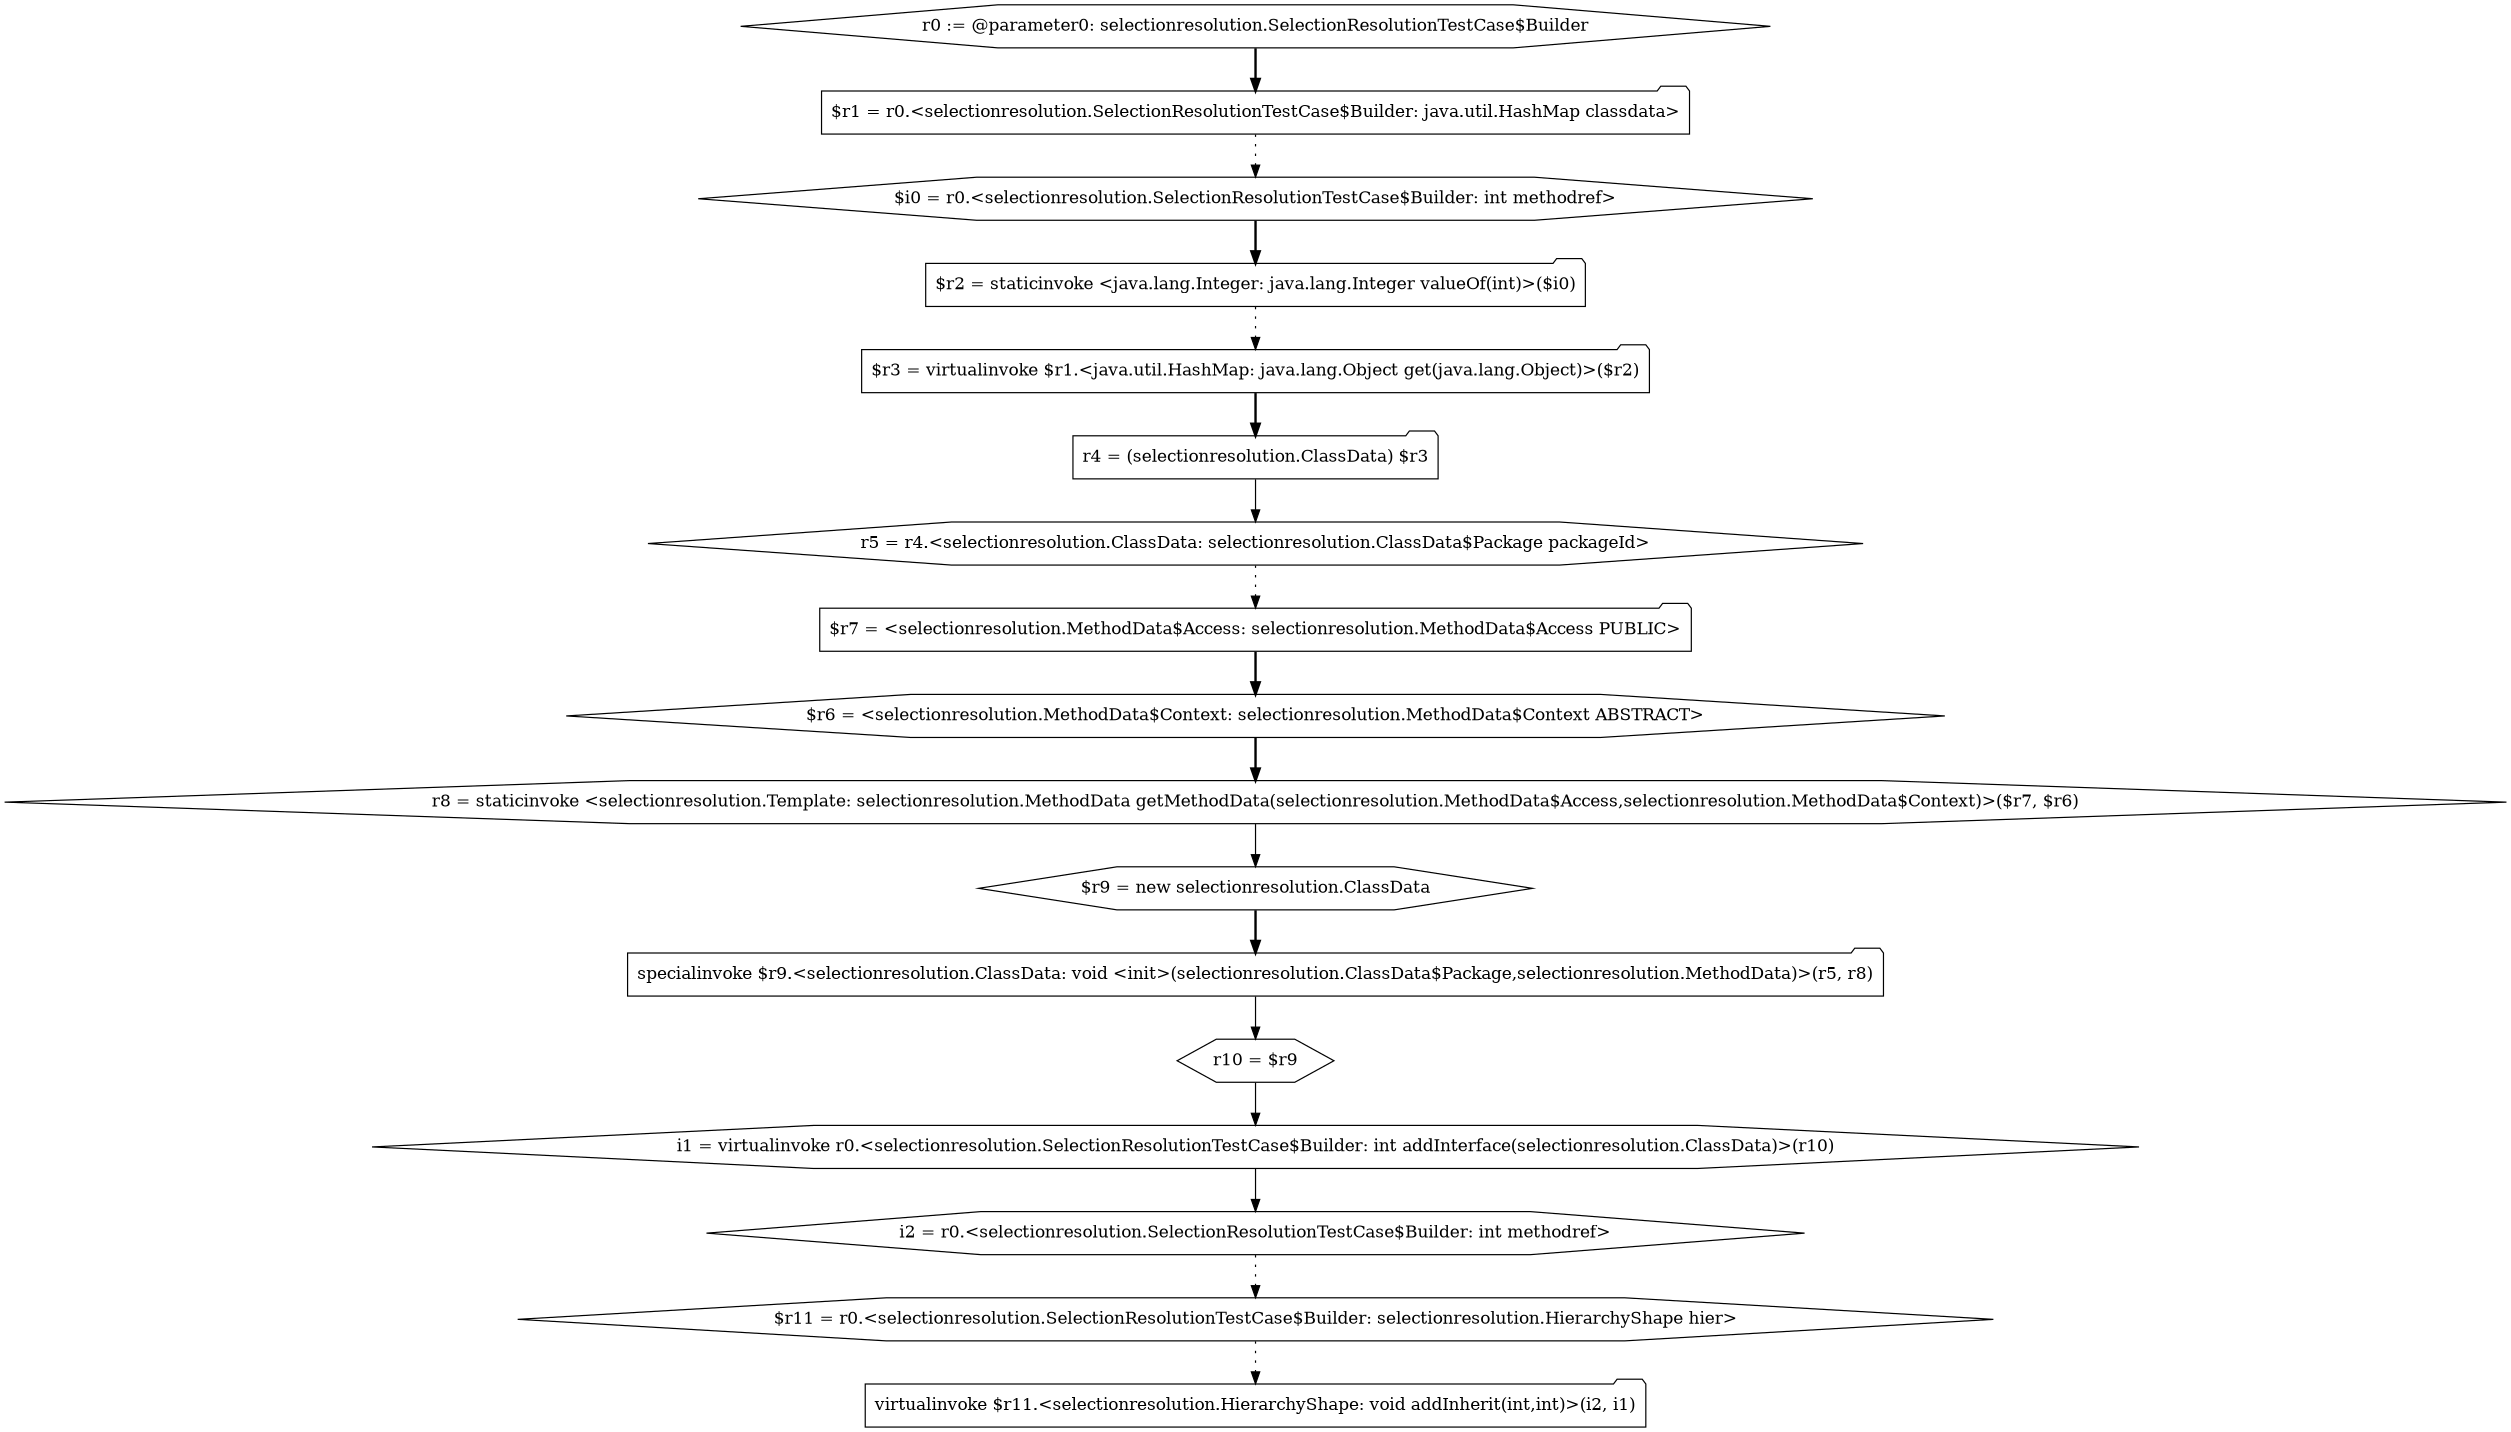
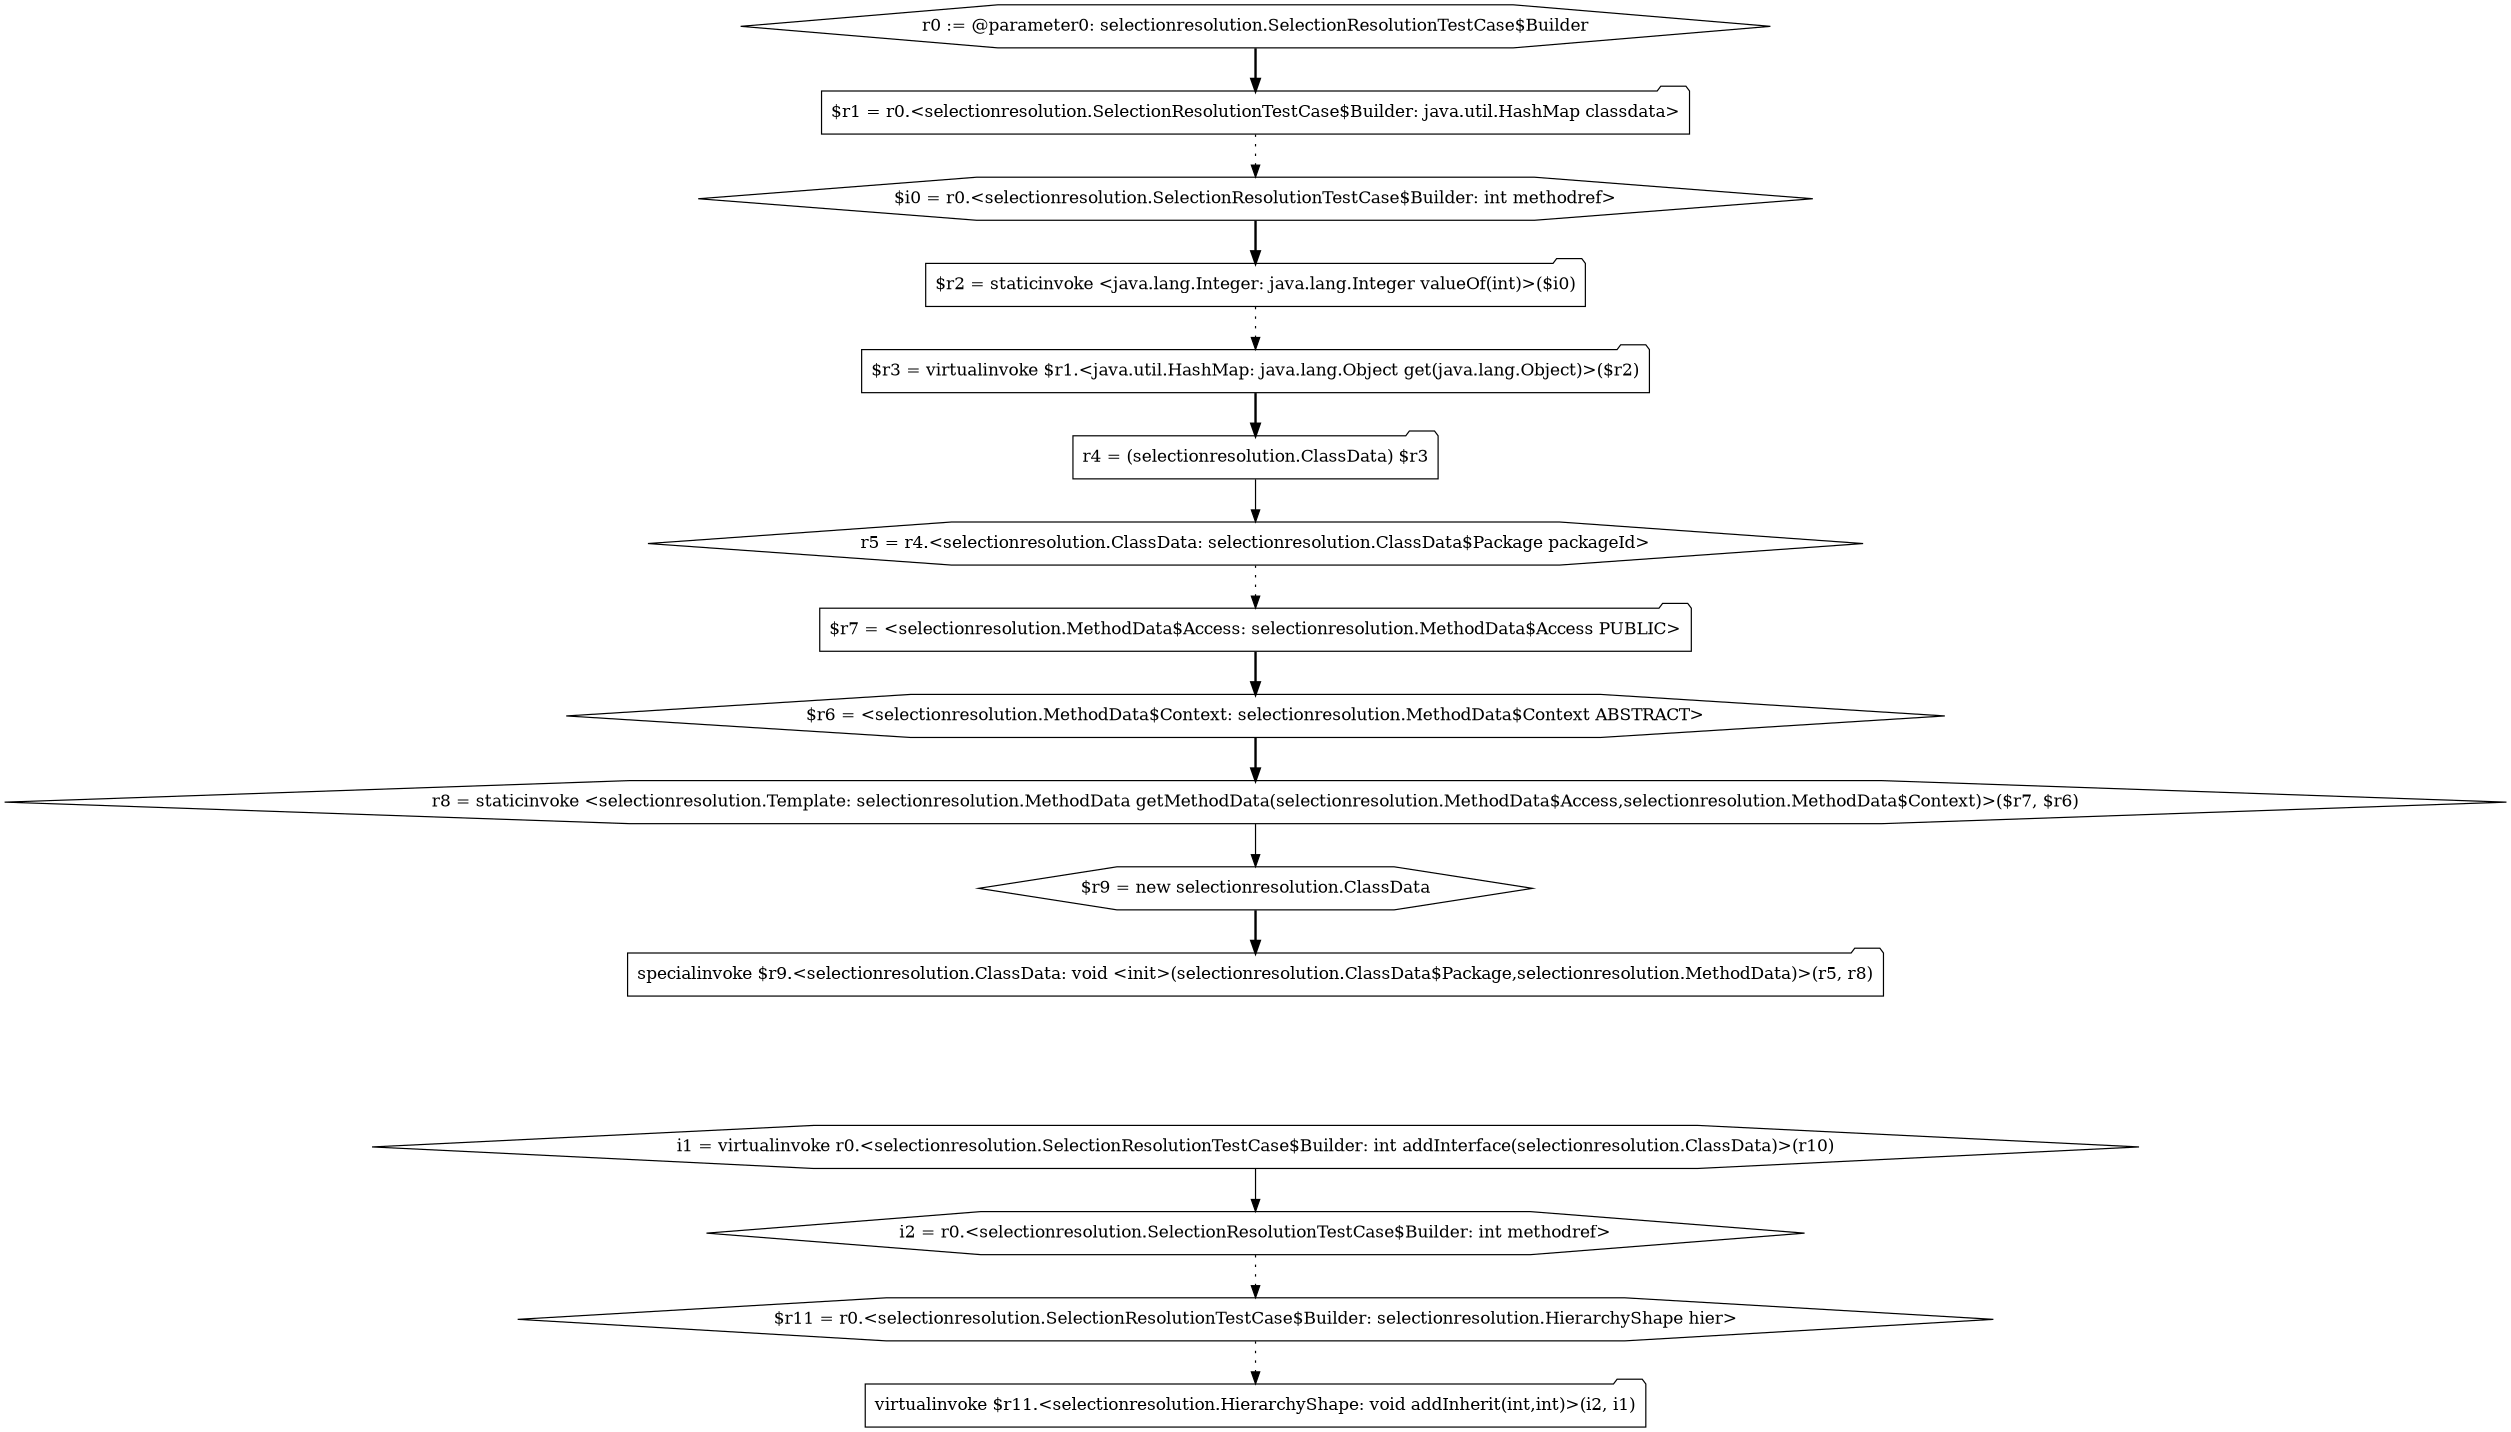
(1256, 1061) -> none
